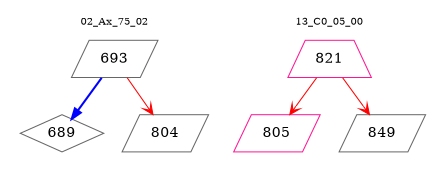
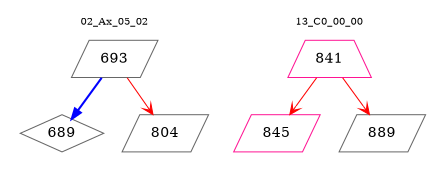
(115, 22) -> (115, 22)
(330, 22) -> (330, 22)
(330, 59) -> (330, 59)
(277, 133) -> (277, 133)
(382, 133) -> (382, 133)
